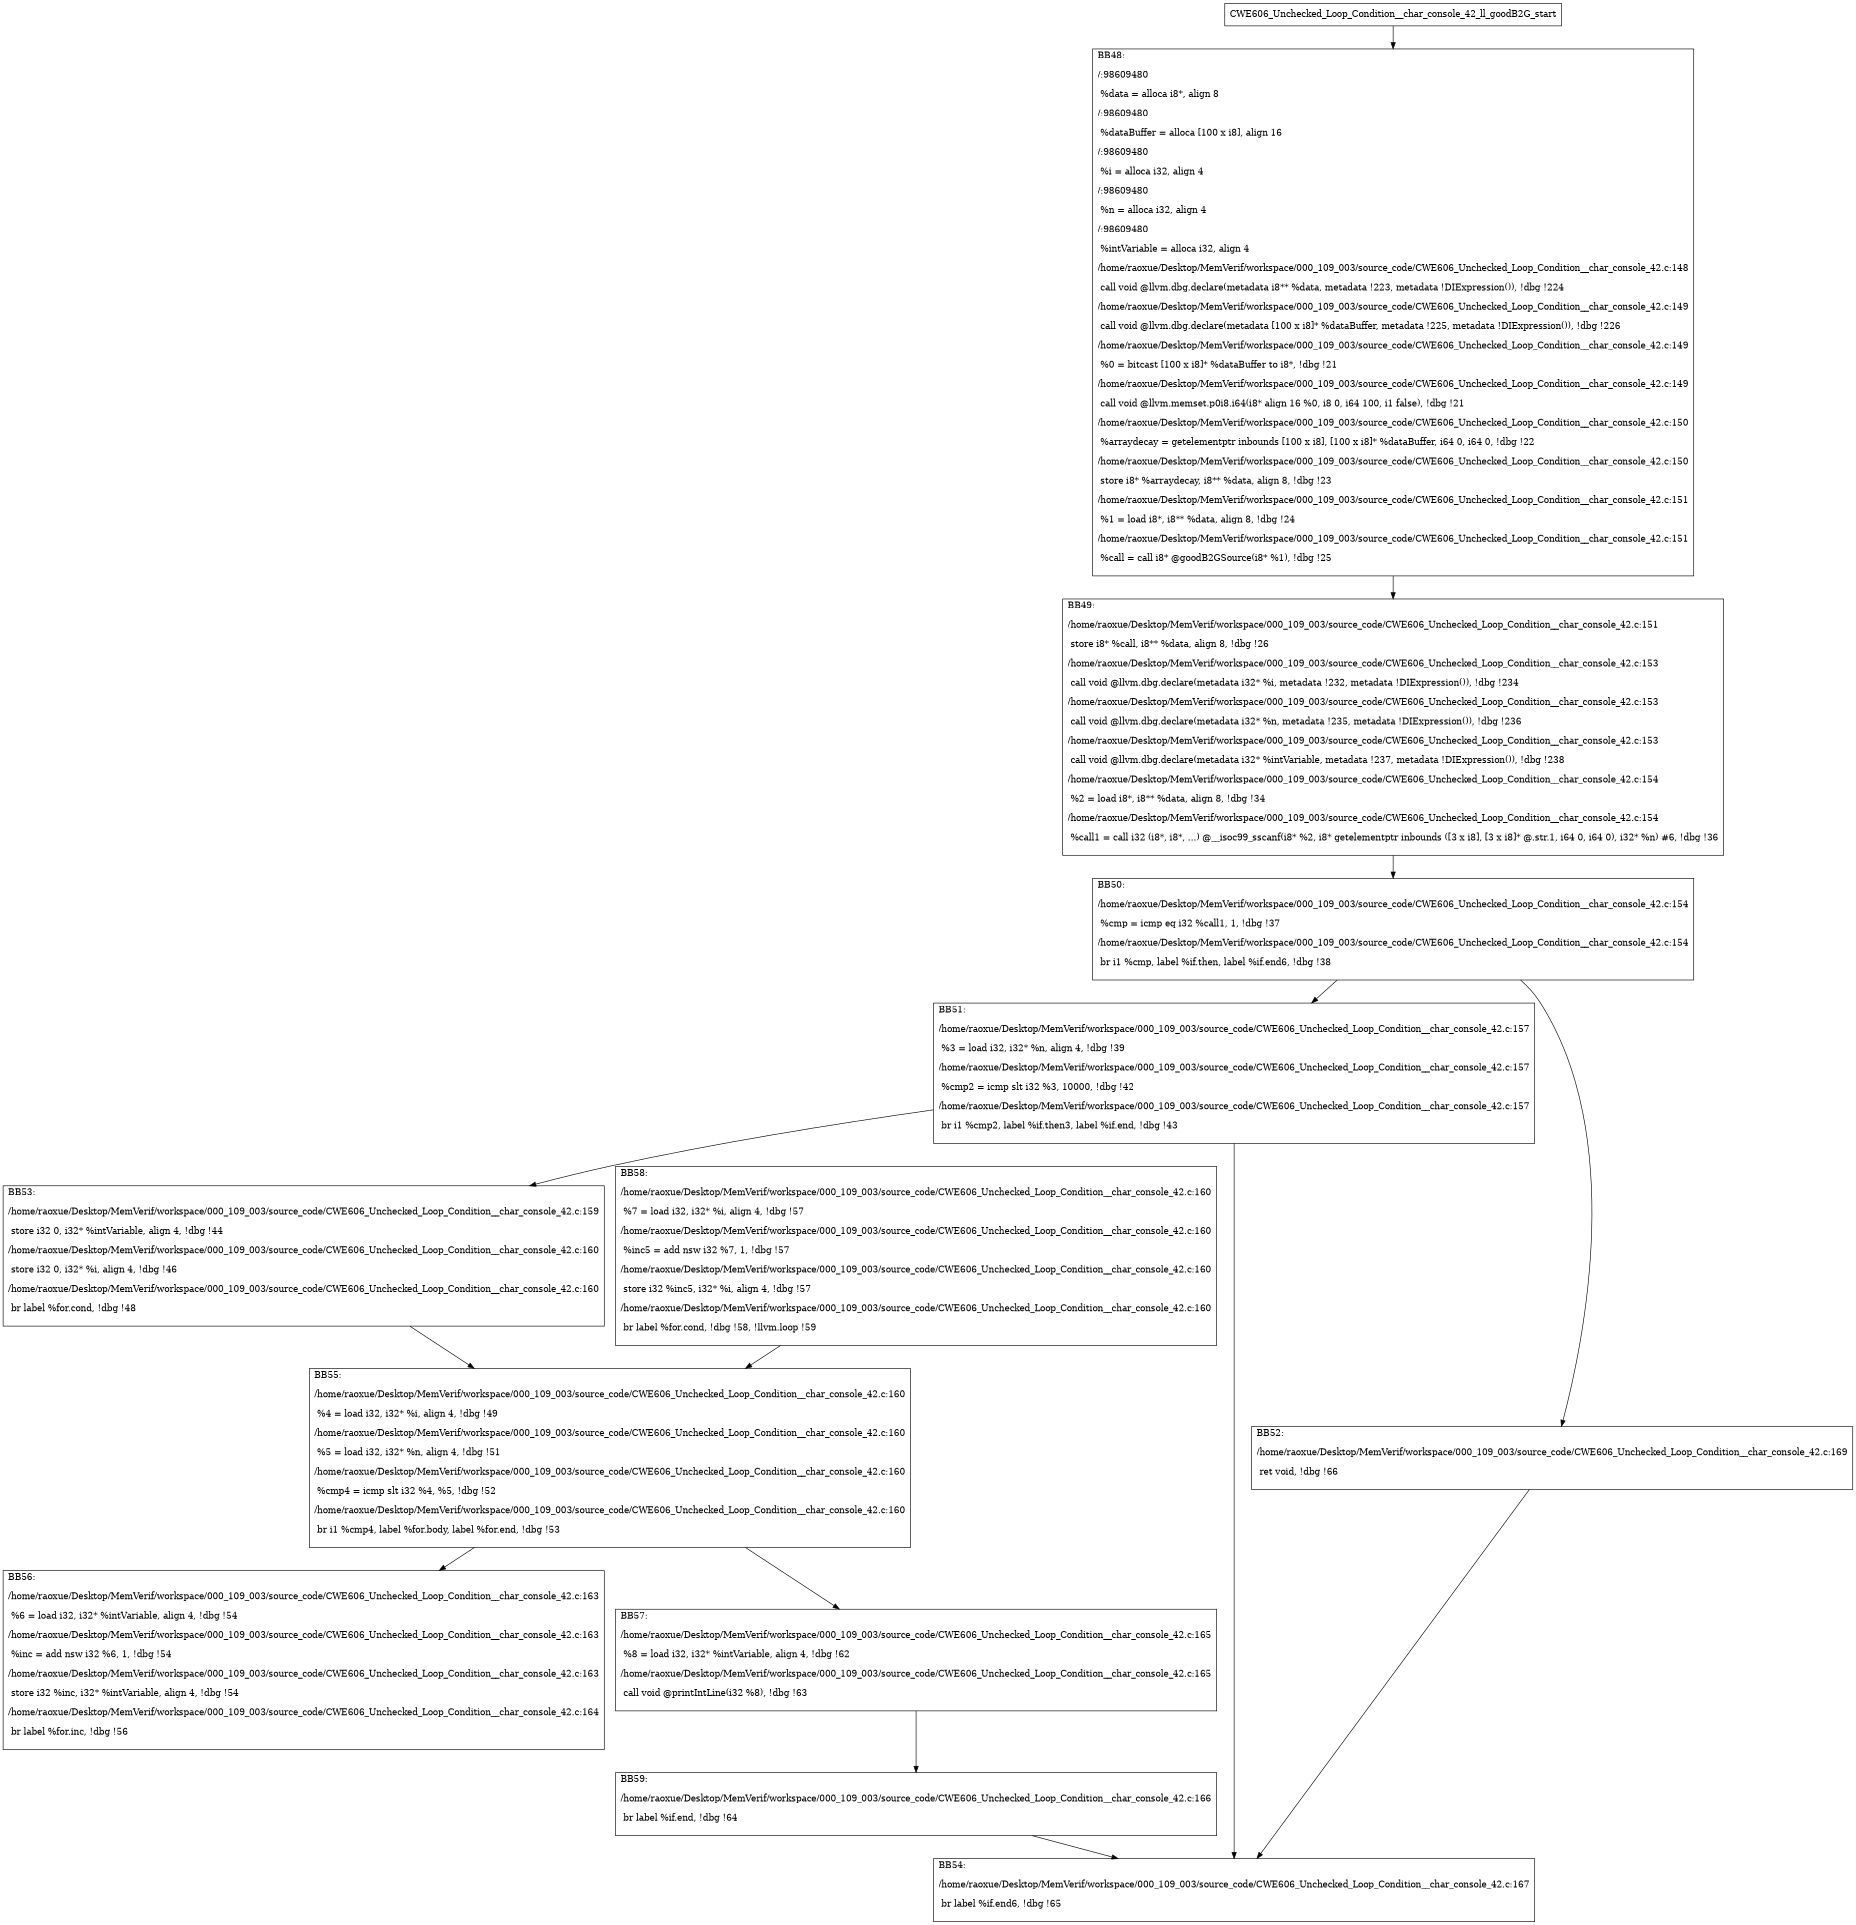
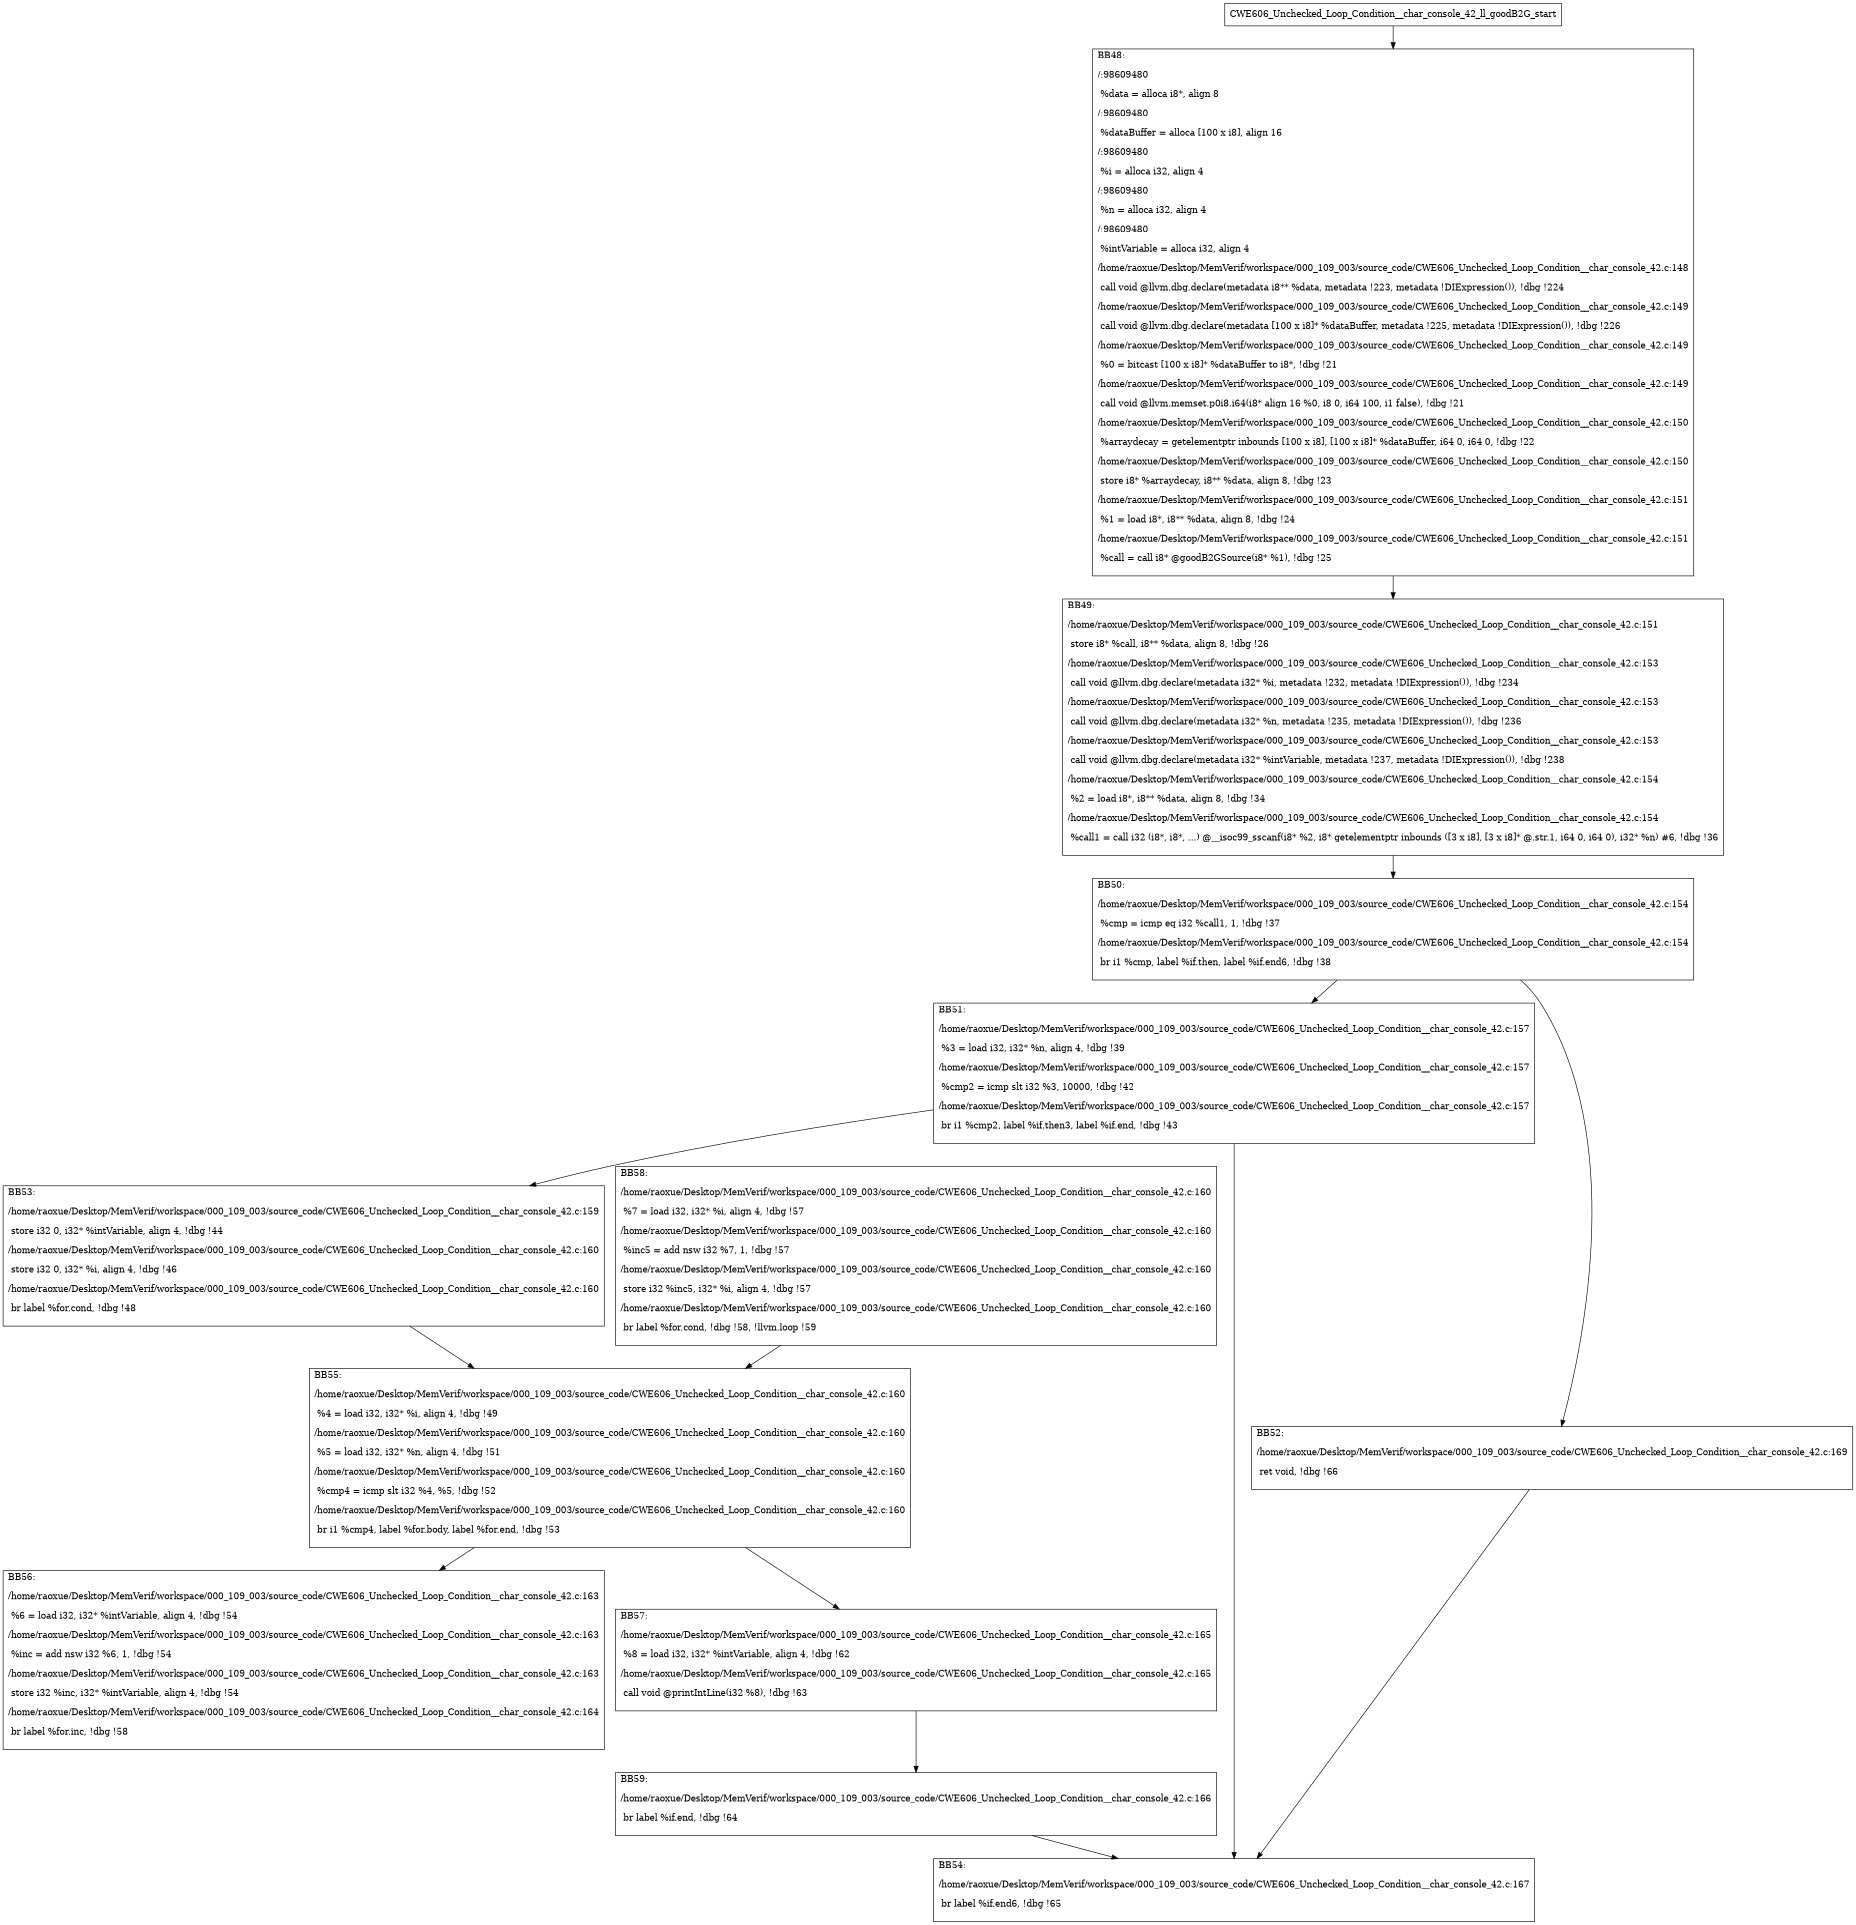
(68, 1732) -> (68, 1732)
